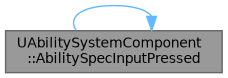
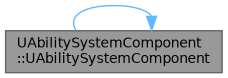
(114, 52) -> (114, 52)
